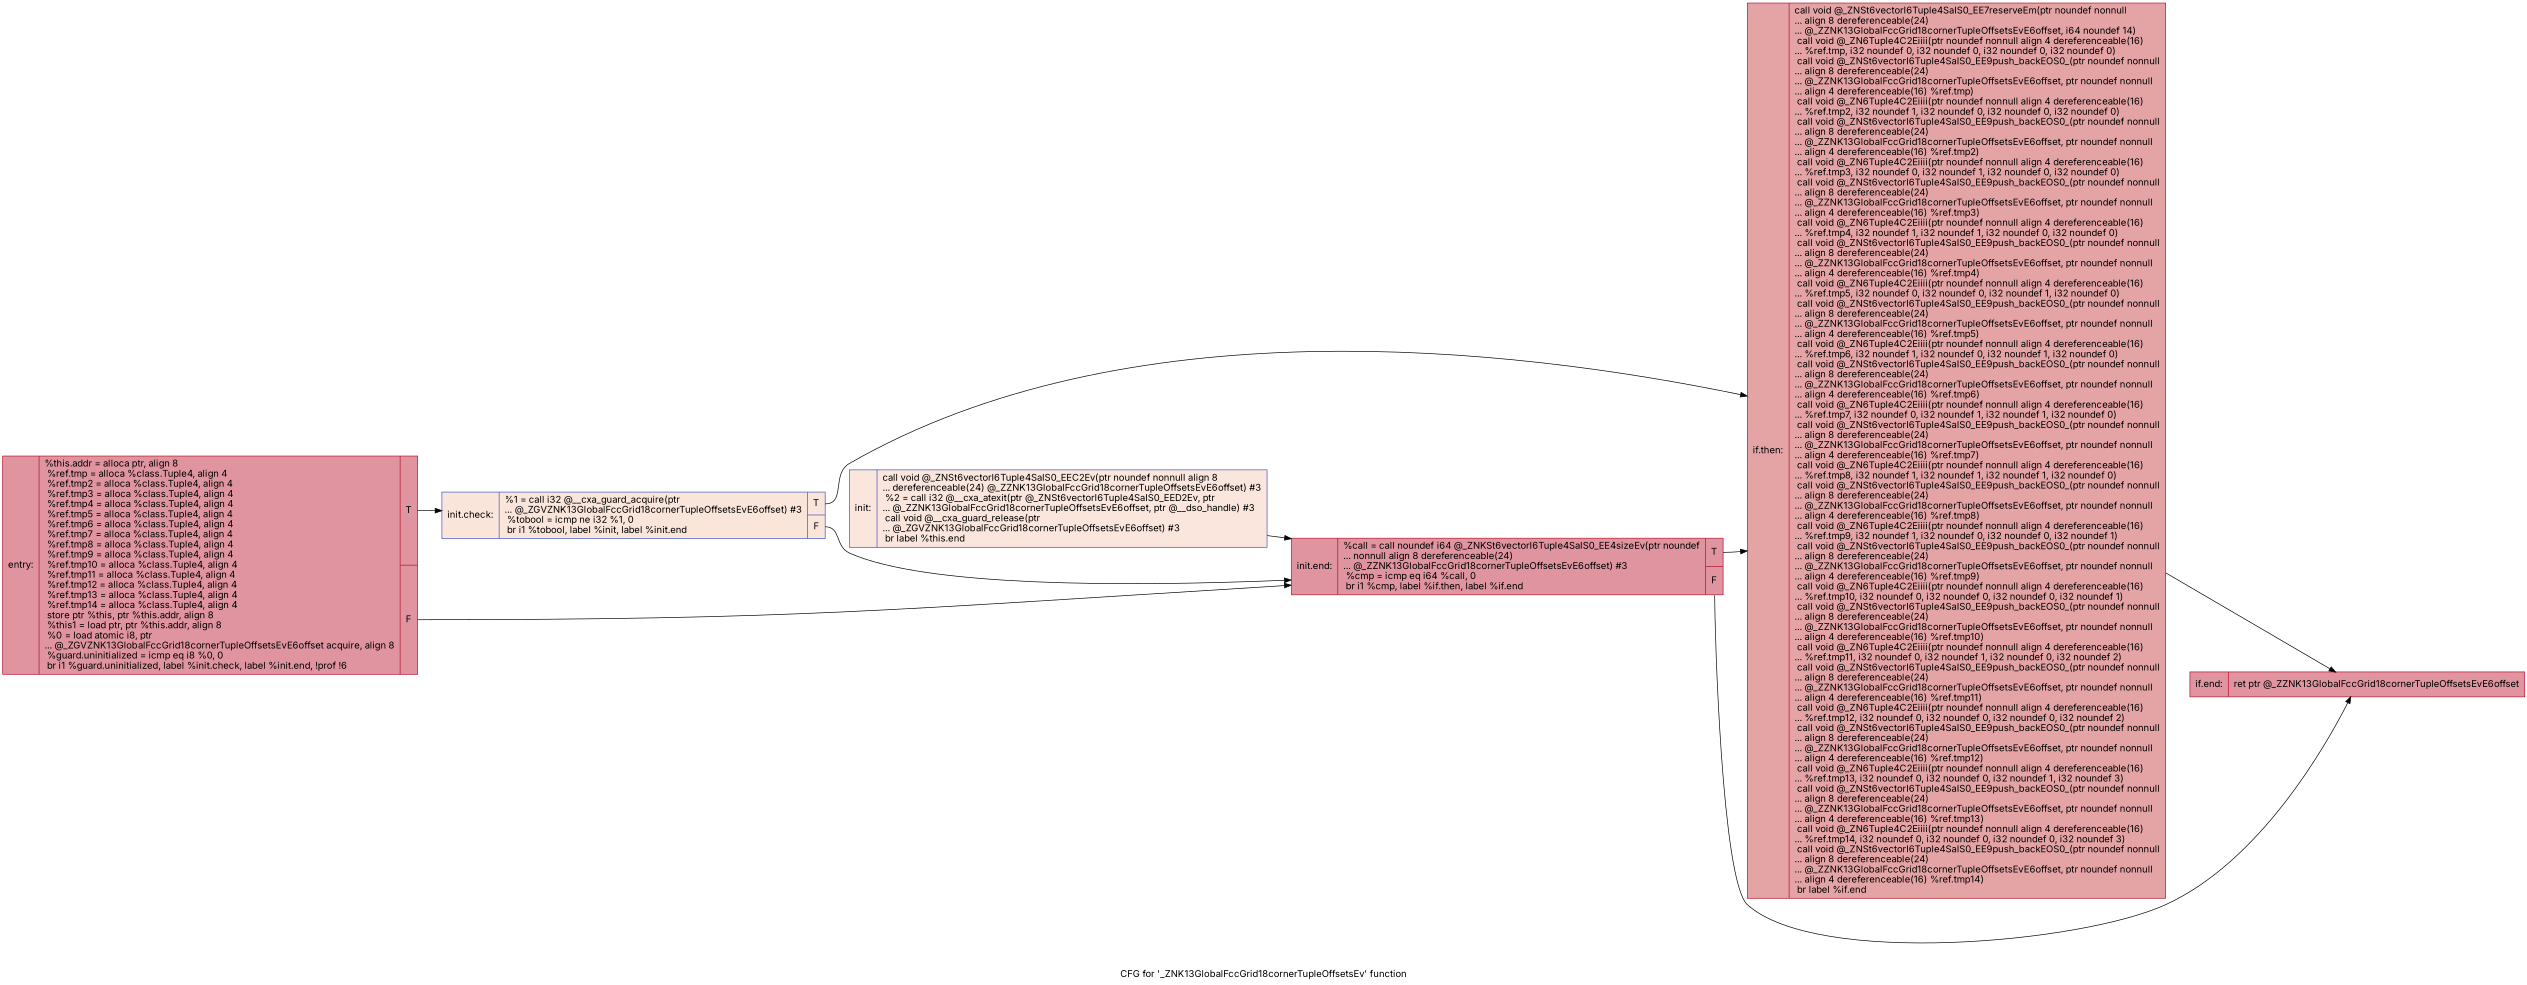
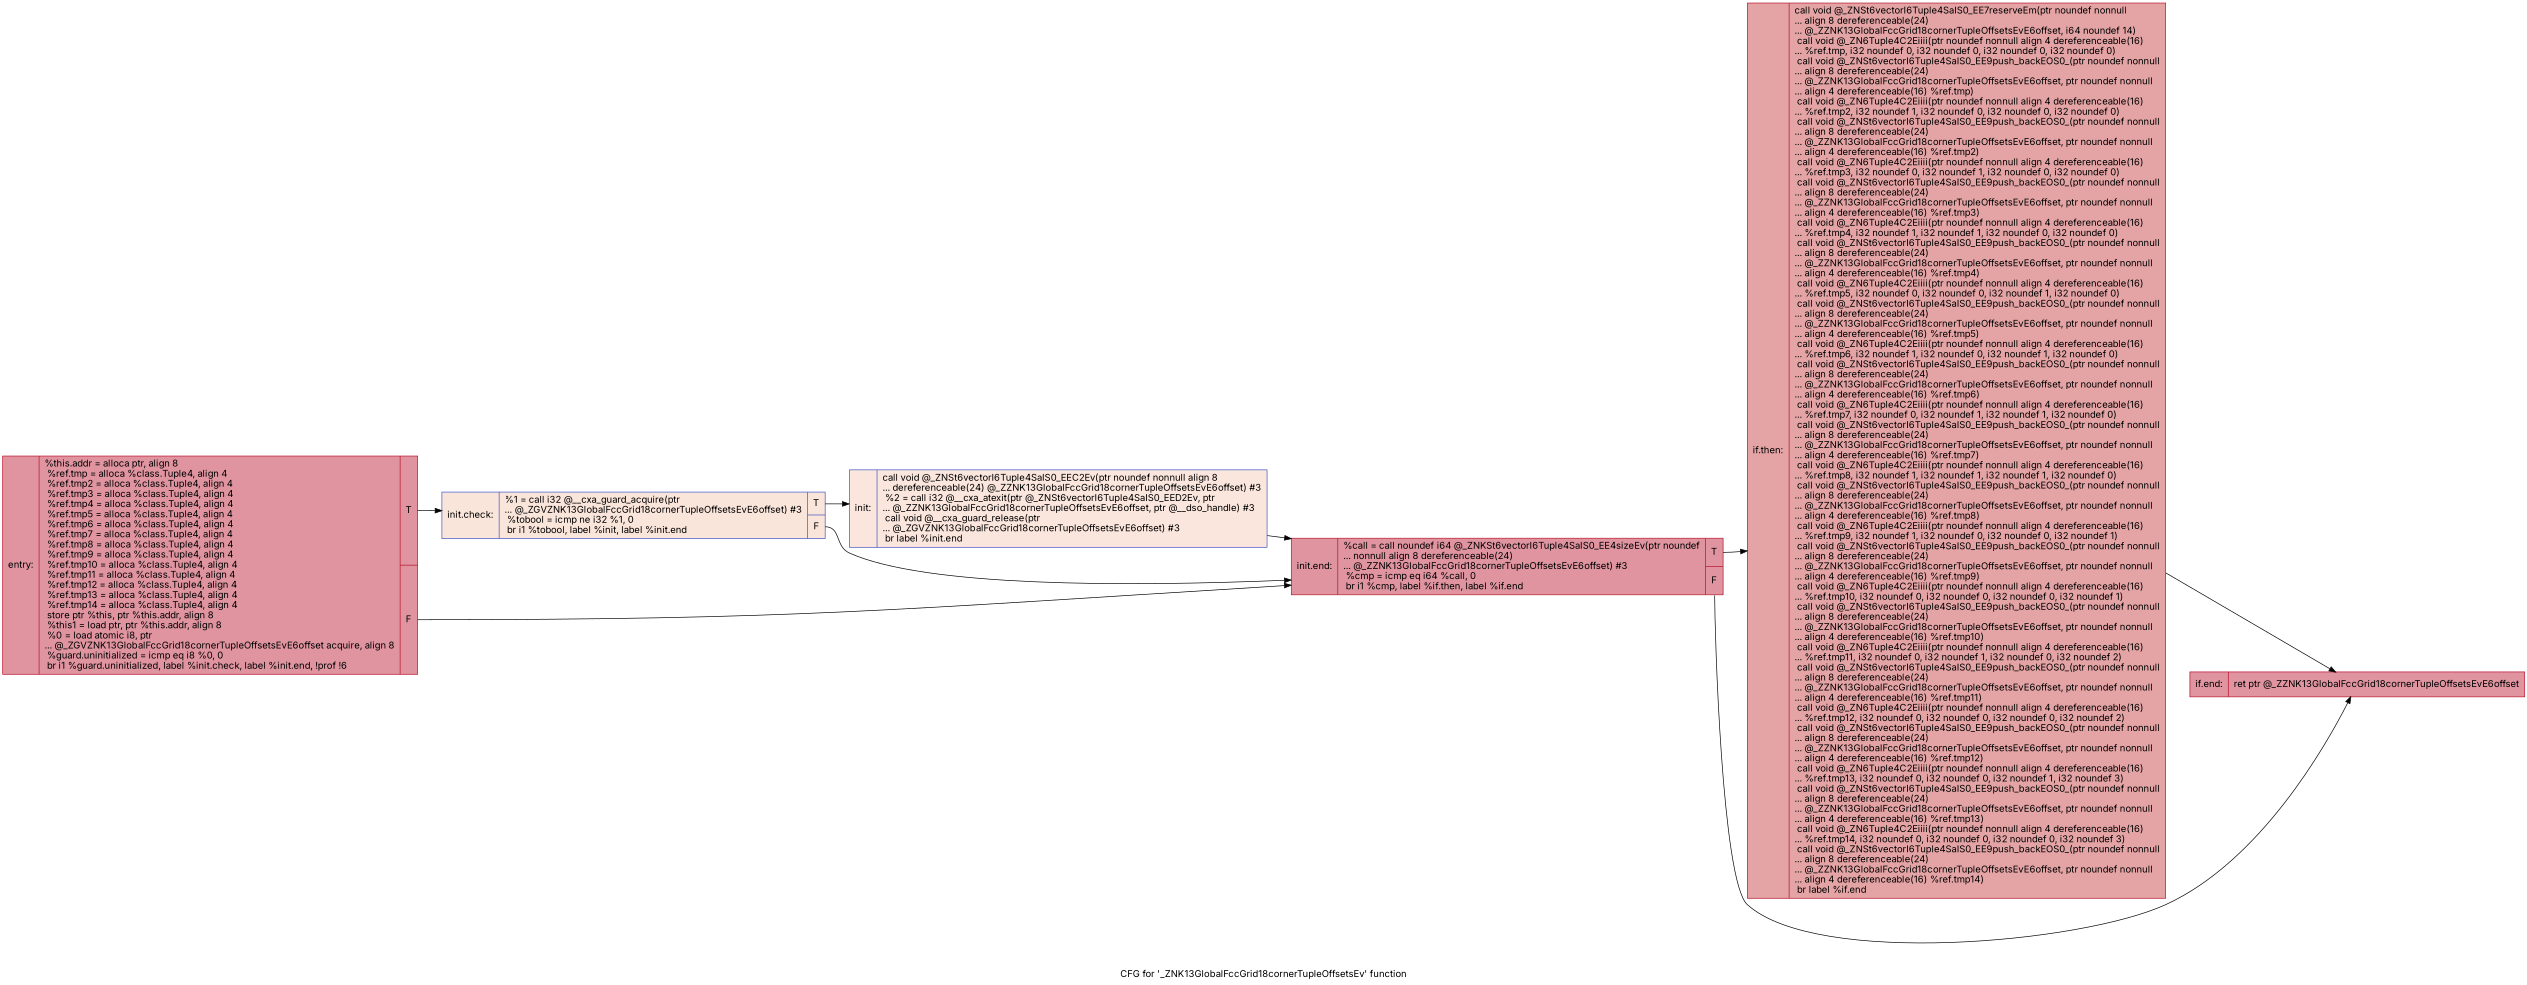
(1262, 355) -> (834, 504)
(924, 539) -> (923, 539)
